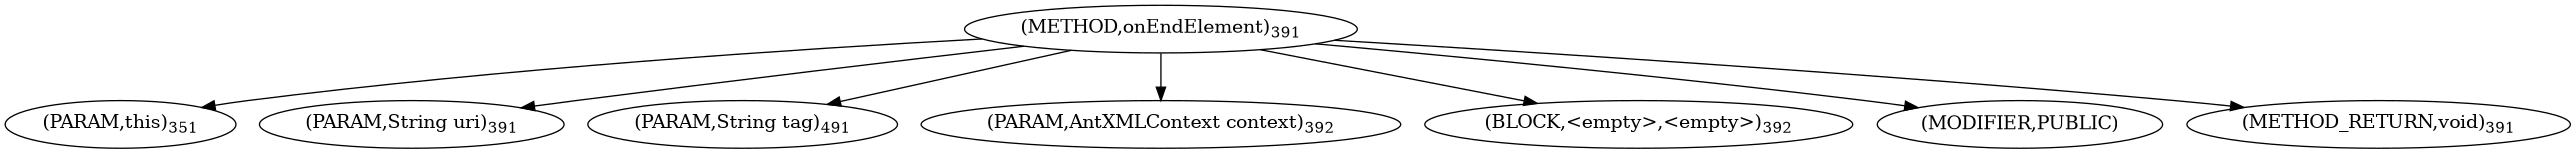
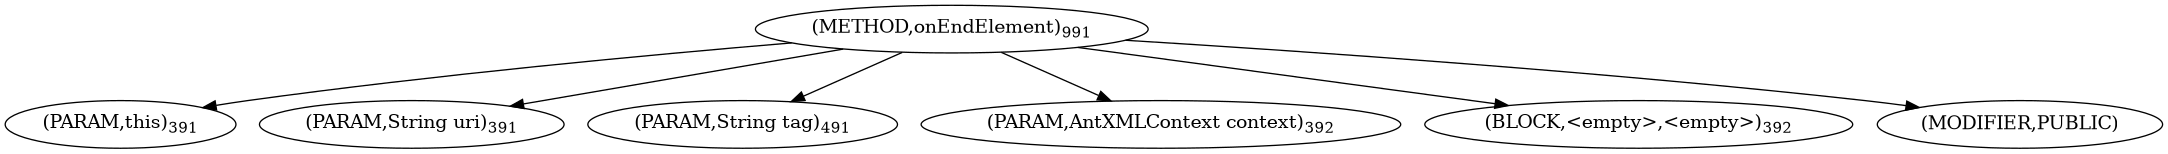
(1286, 27) -> (1077, 27)
(183, 122) -> (183, 122)
(2379, 124) -> none
